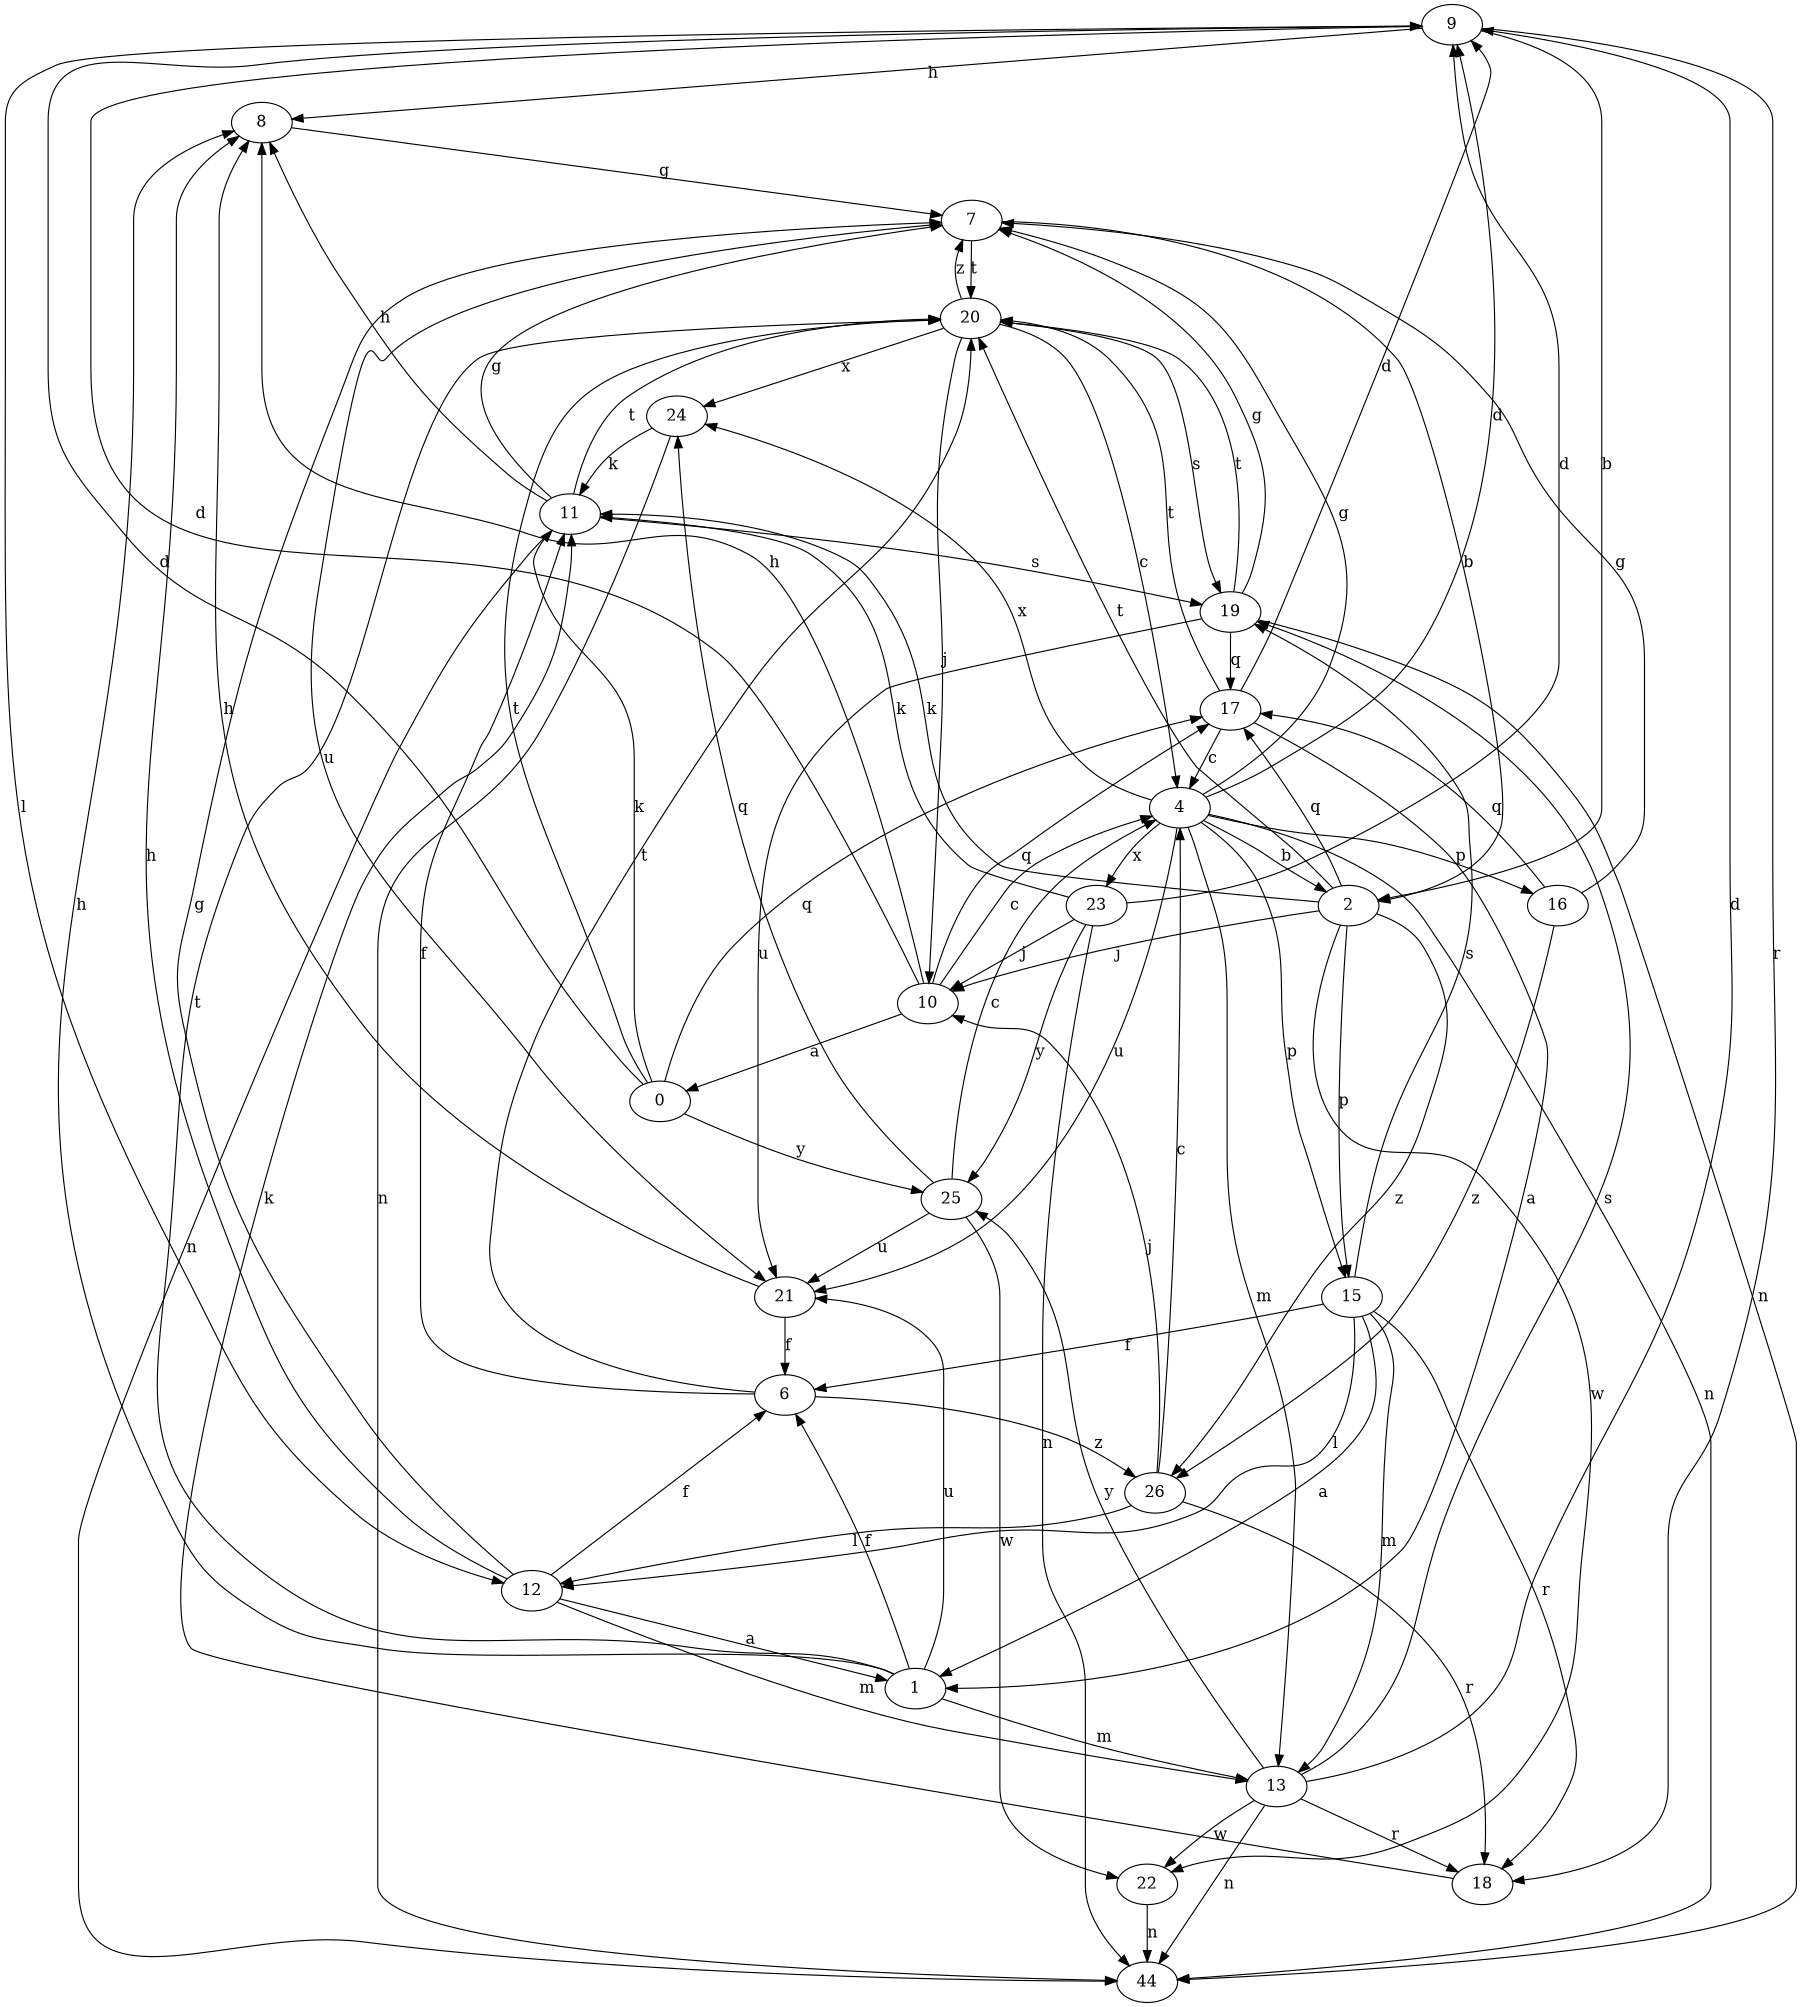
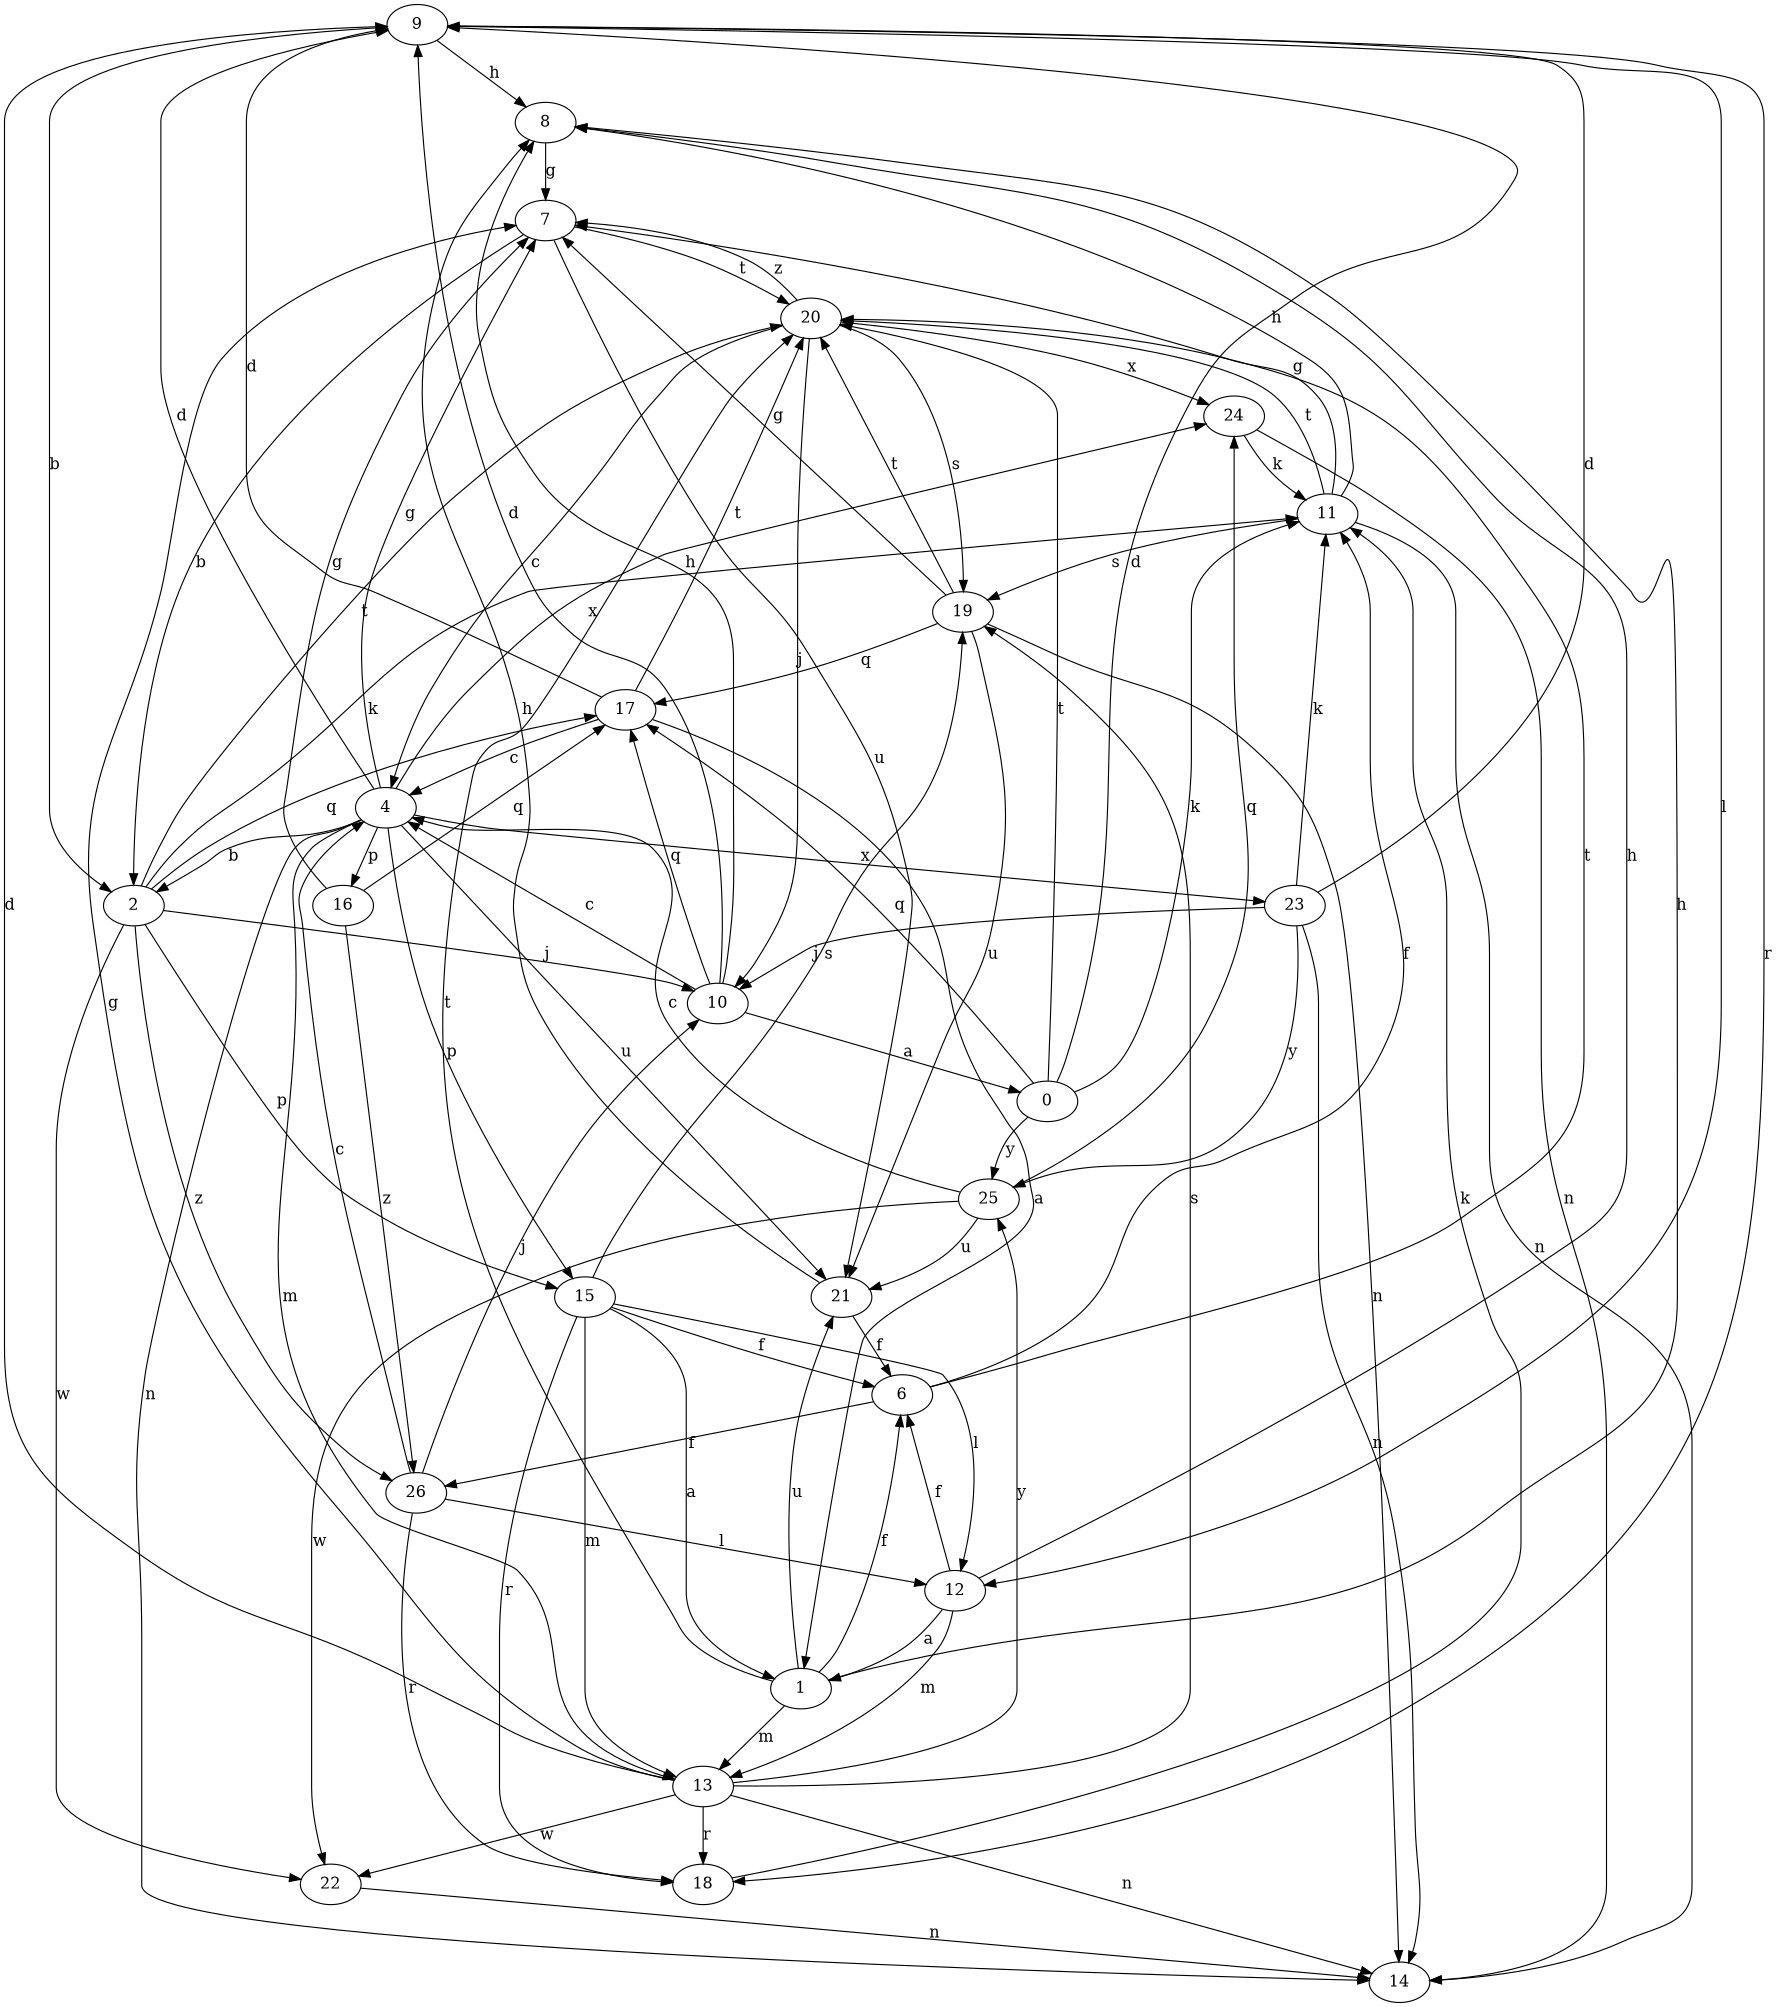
(235, 705) -> (107, 1016)
(1099, 1444) -> (692, 1444)
(1147, 1982) -> (1400, 1982)
